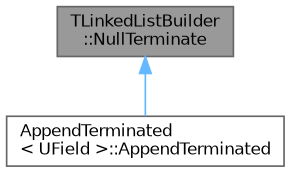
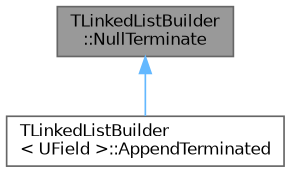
(145, 141) -> (145, 141)
